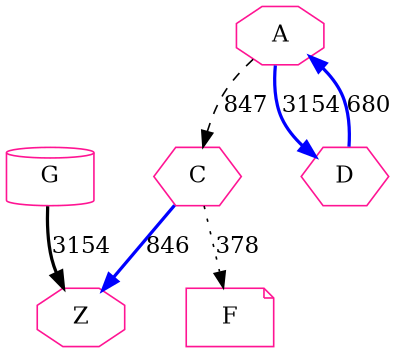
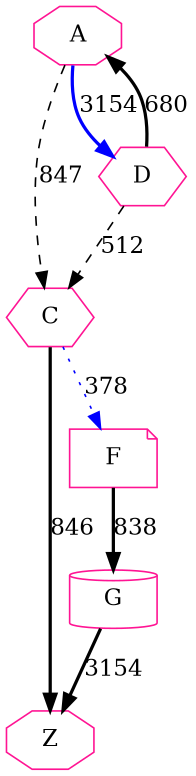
(345, 104) -> (143, 104)
(212, 239) -> (78, 380)
none -> (101, 240)
(144, 241) -> (50, 521)
none -> (113, 521)
